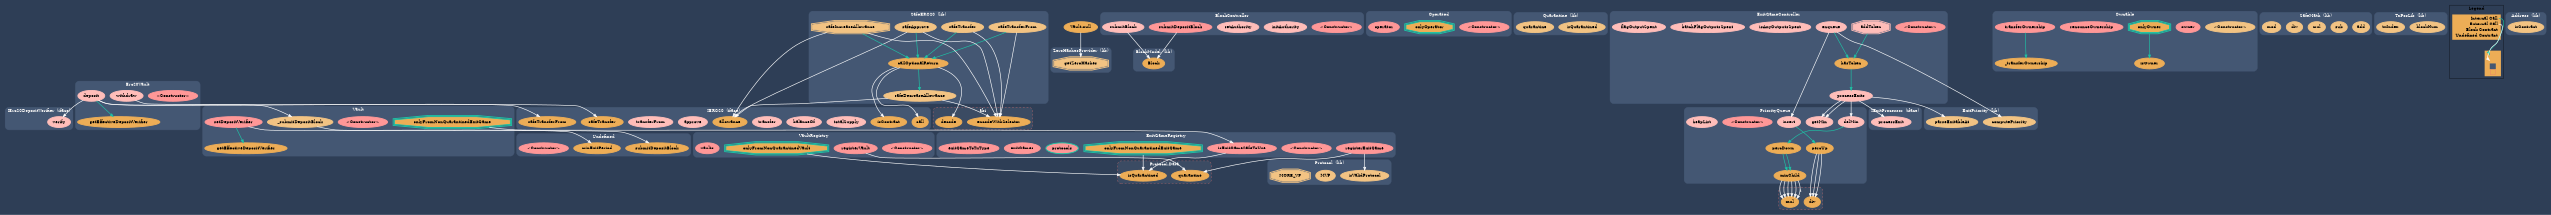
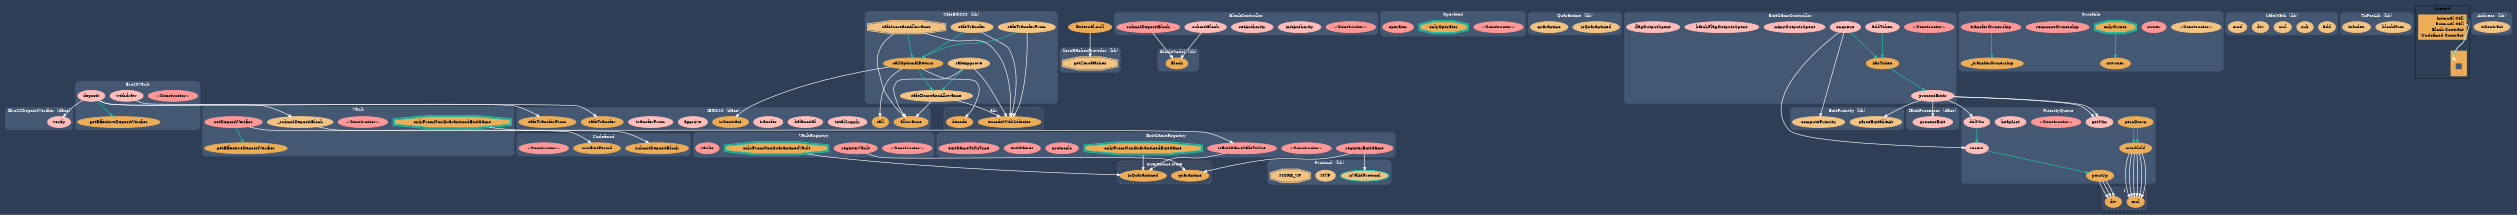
(1081, 27) -> (1090, 27)
(1871, 27) -> (1882, 27)
(917, 44) -> (955, 77)
(1816, 130) -> (1977, 134)
(1062, 148) -> (1062, 148)
(1164, 164) -> (1164, 164)
(1365, 176) -> (1365, 176)
